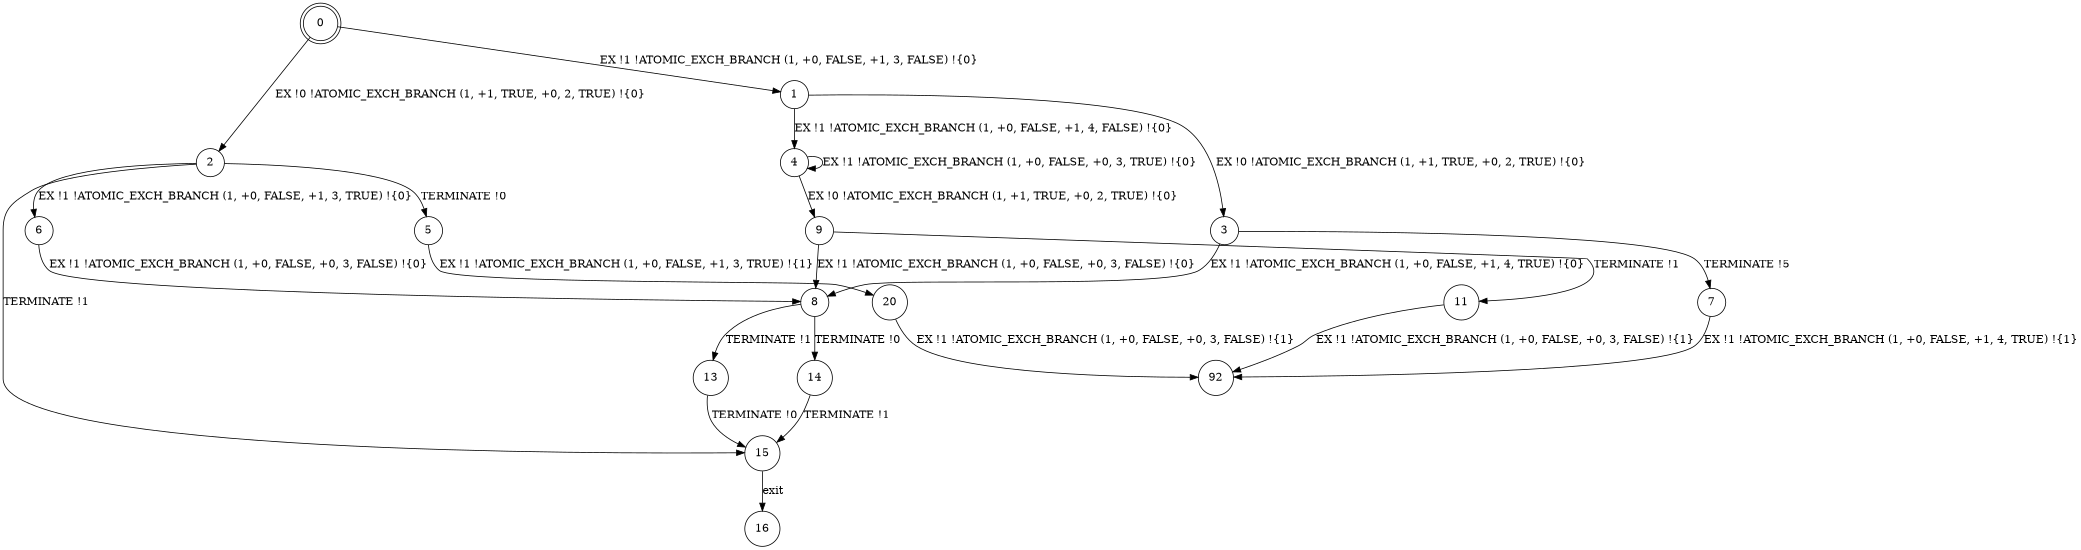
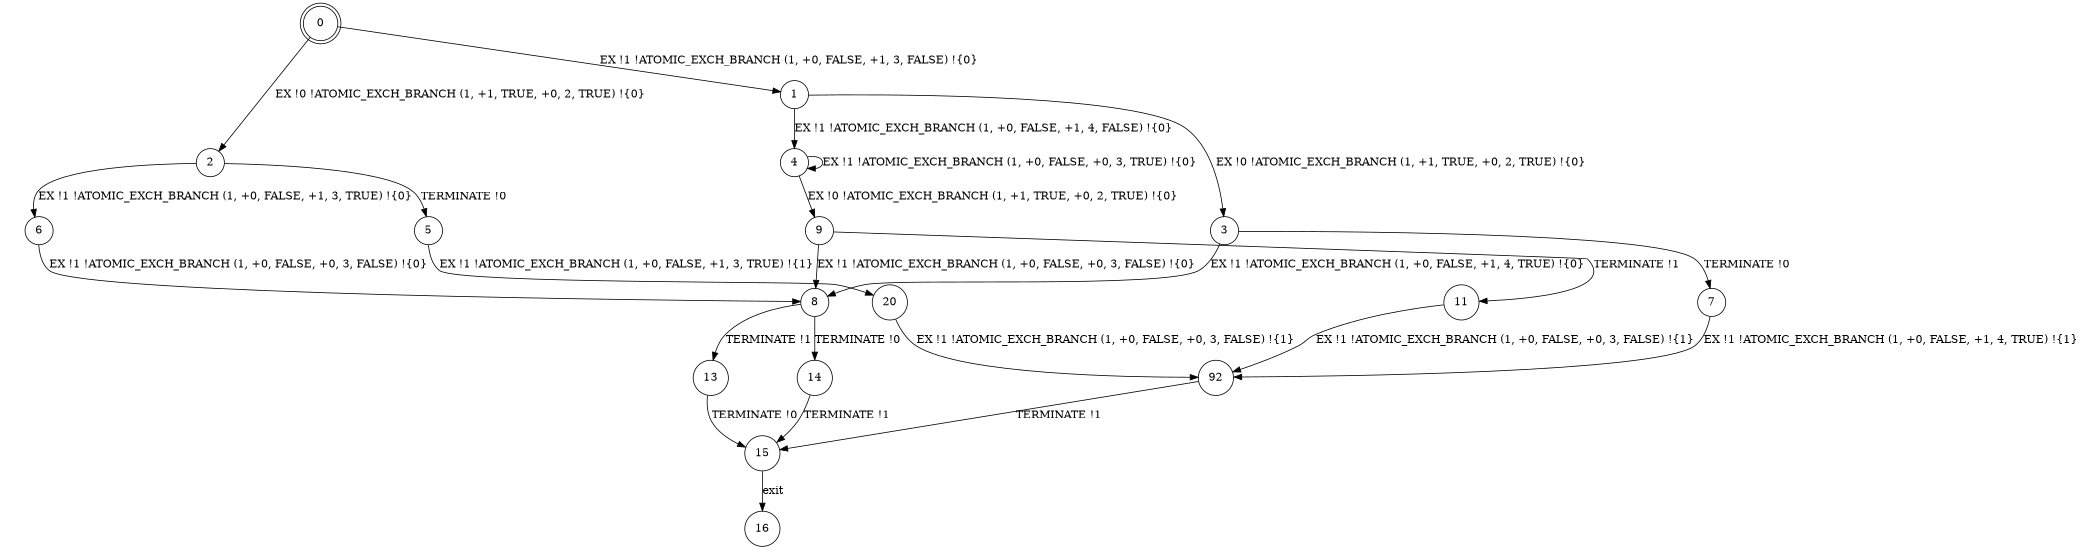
(1747, 265) -> (1747, 265)
(180, 433) -> (993, 415)
